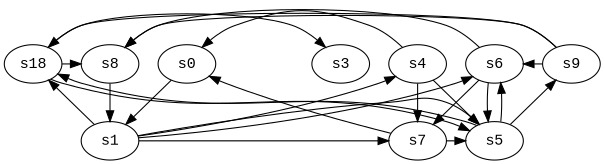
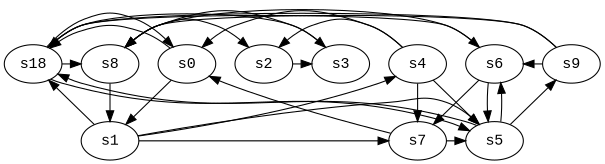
none -> (231, 11)
none -> (105, 13)
none -> (121, 26)
none -> (264, 64)
(302, 118) -> (258, 15)
